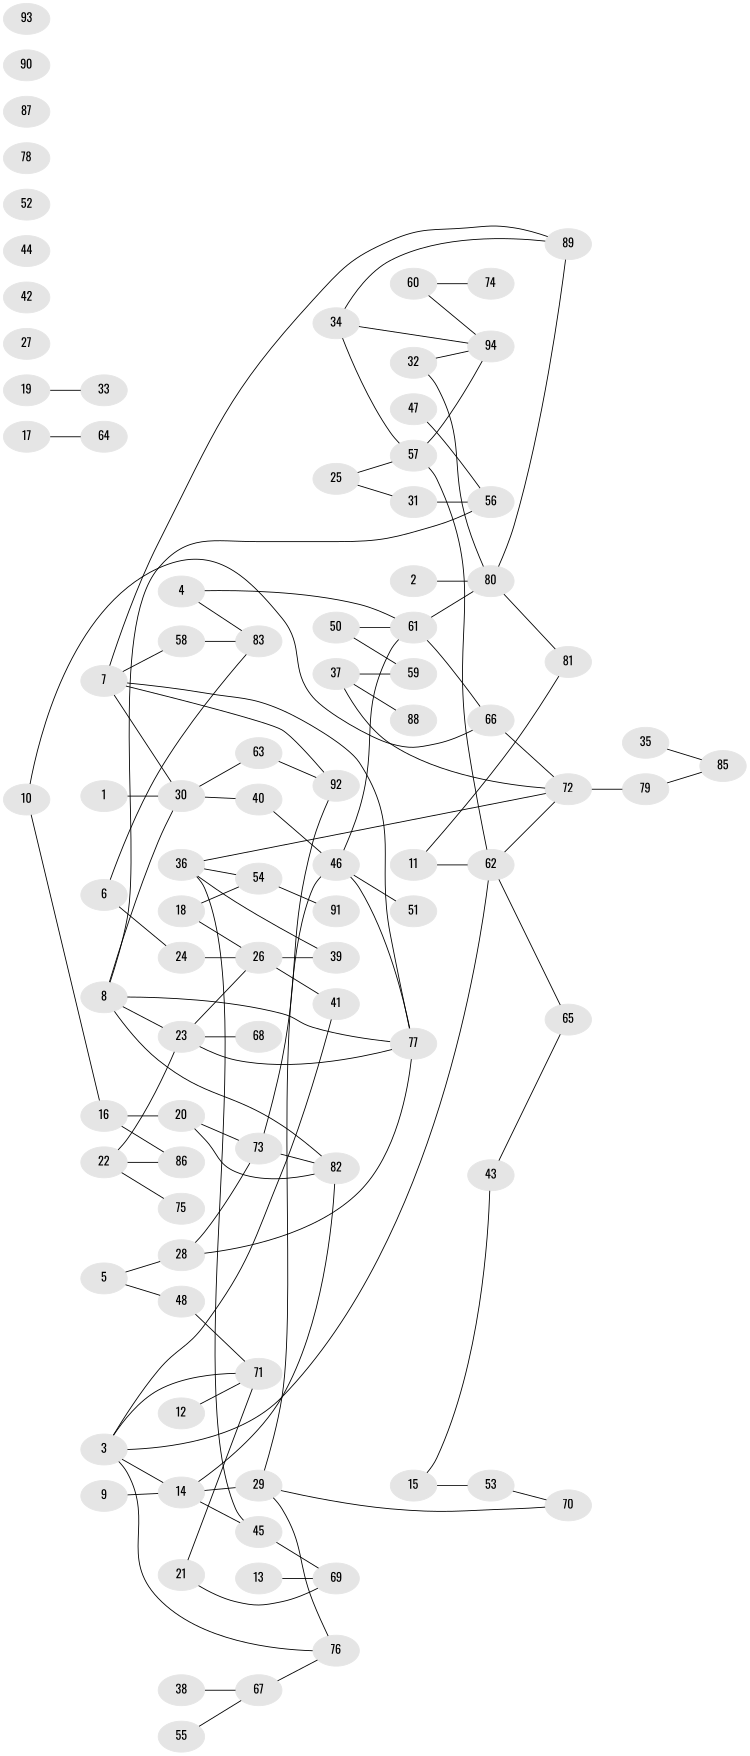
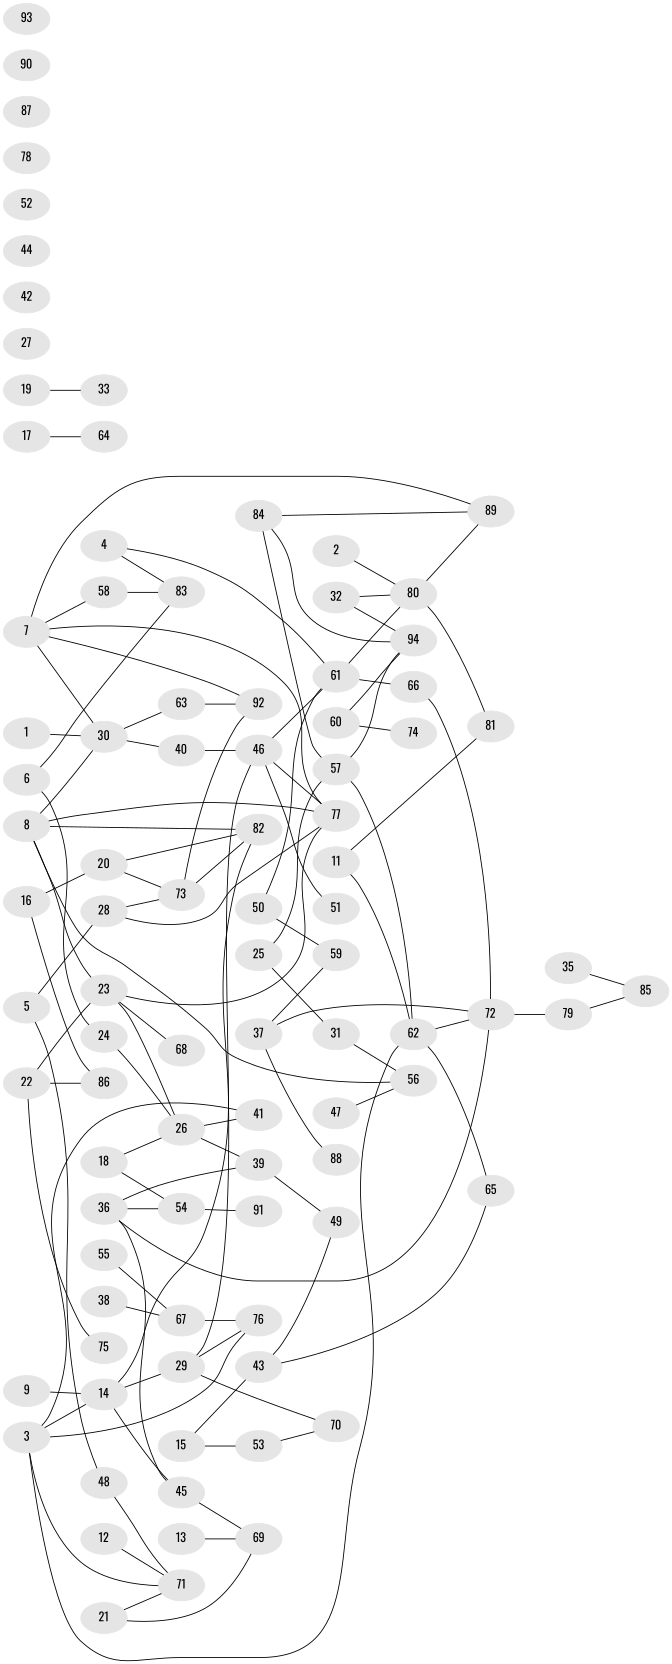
(336, 323) -> (259, 516)
(27, 800) -> none
none -> (336, 1222)
